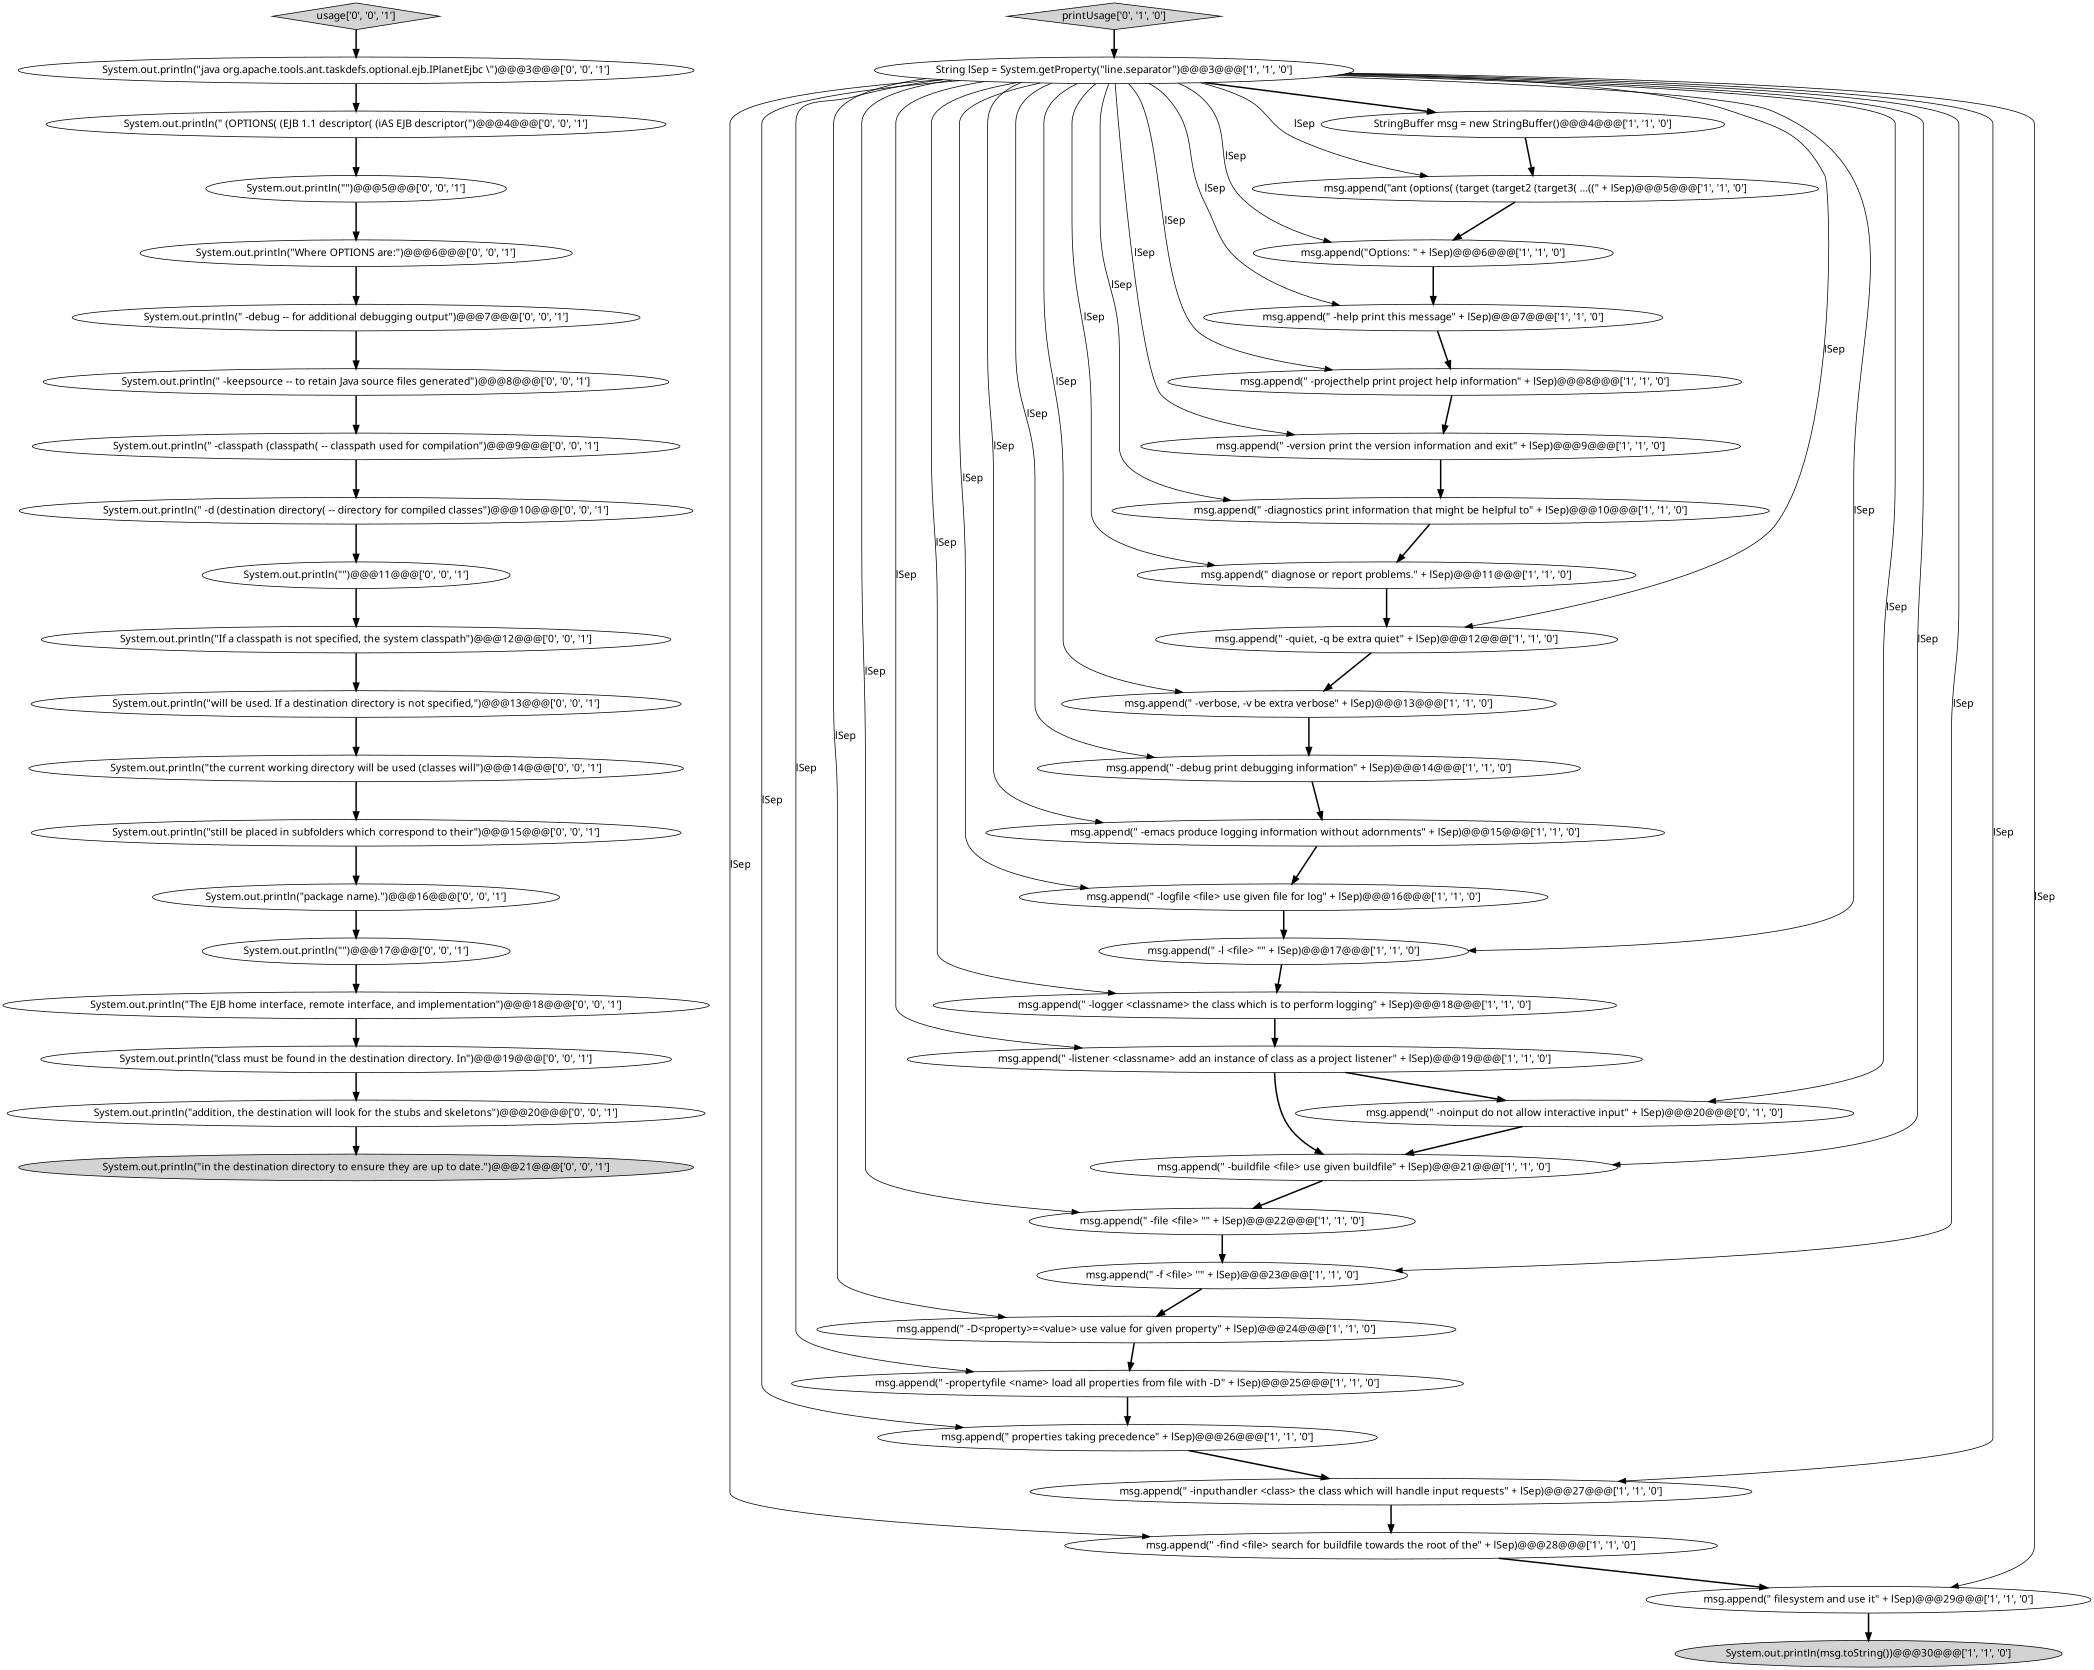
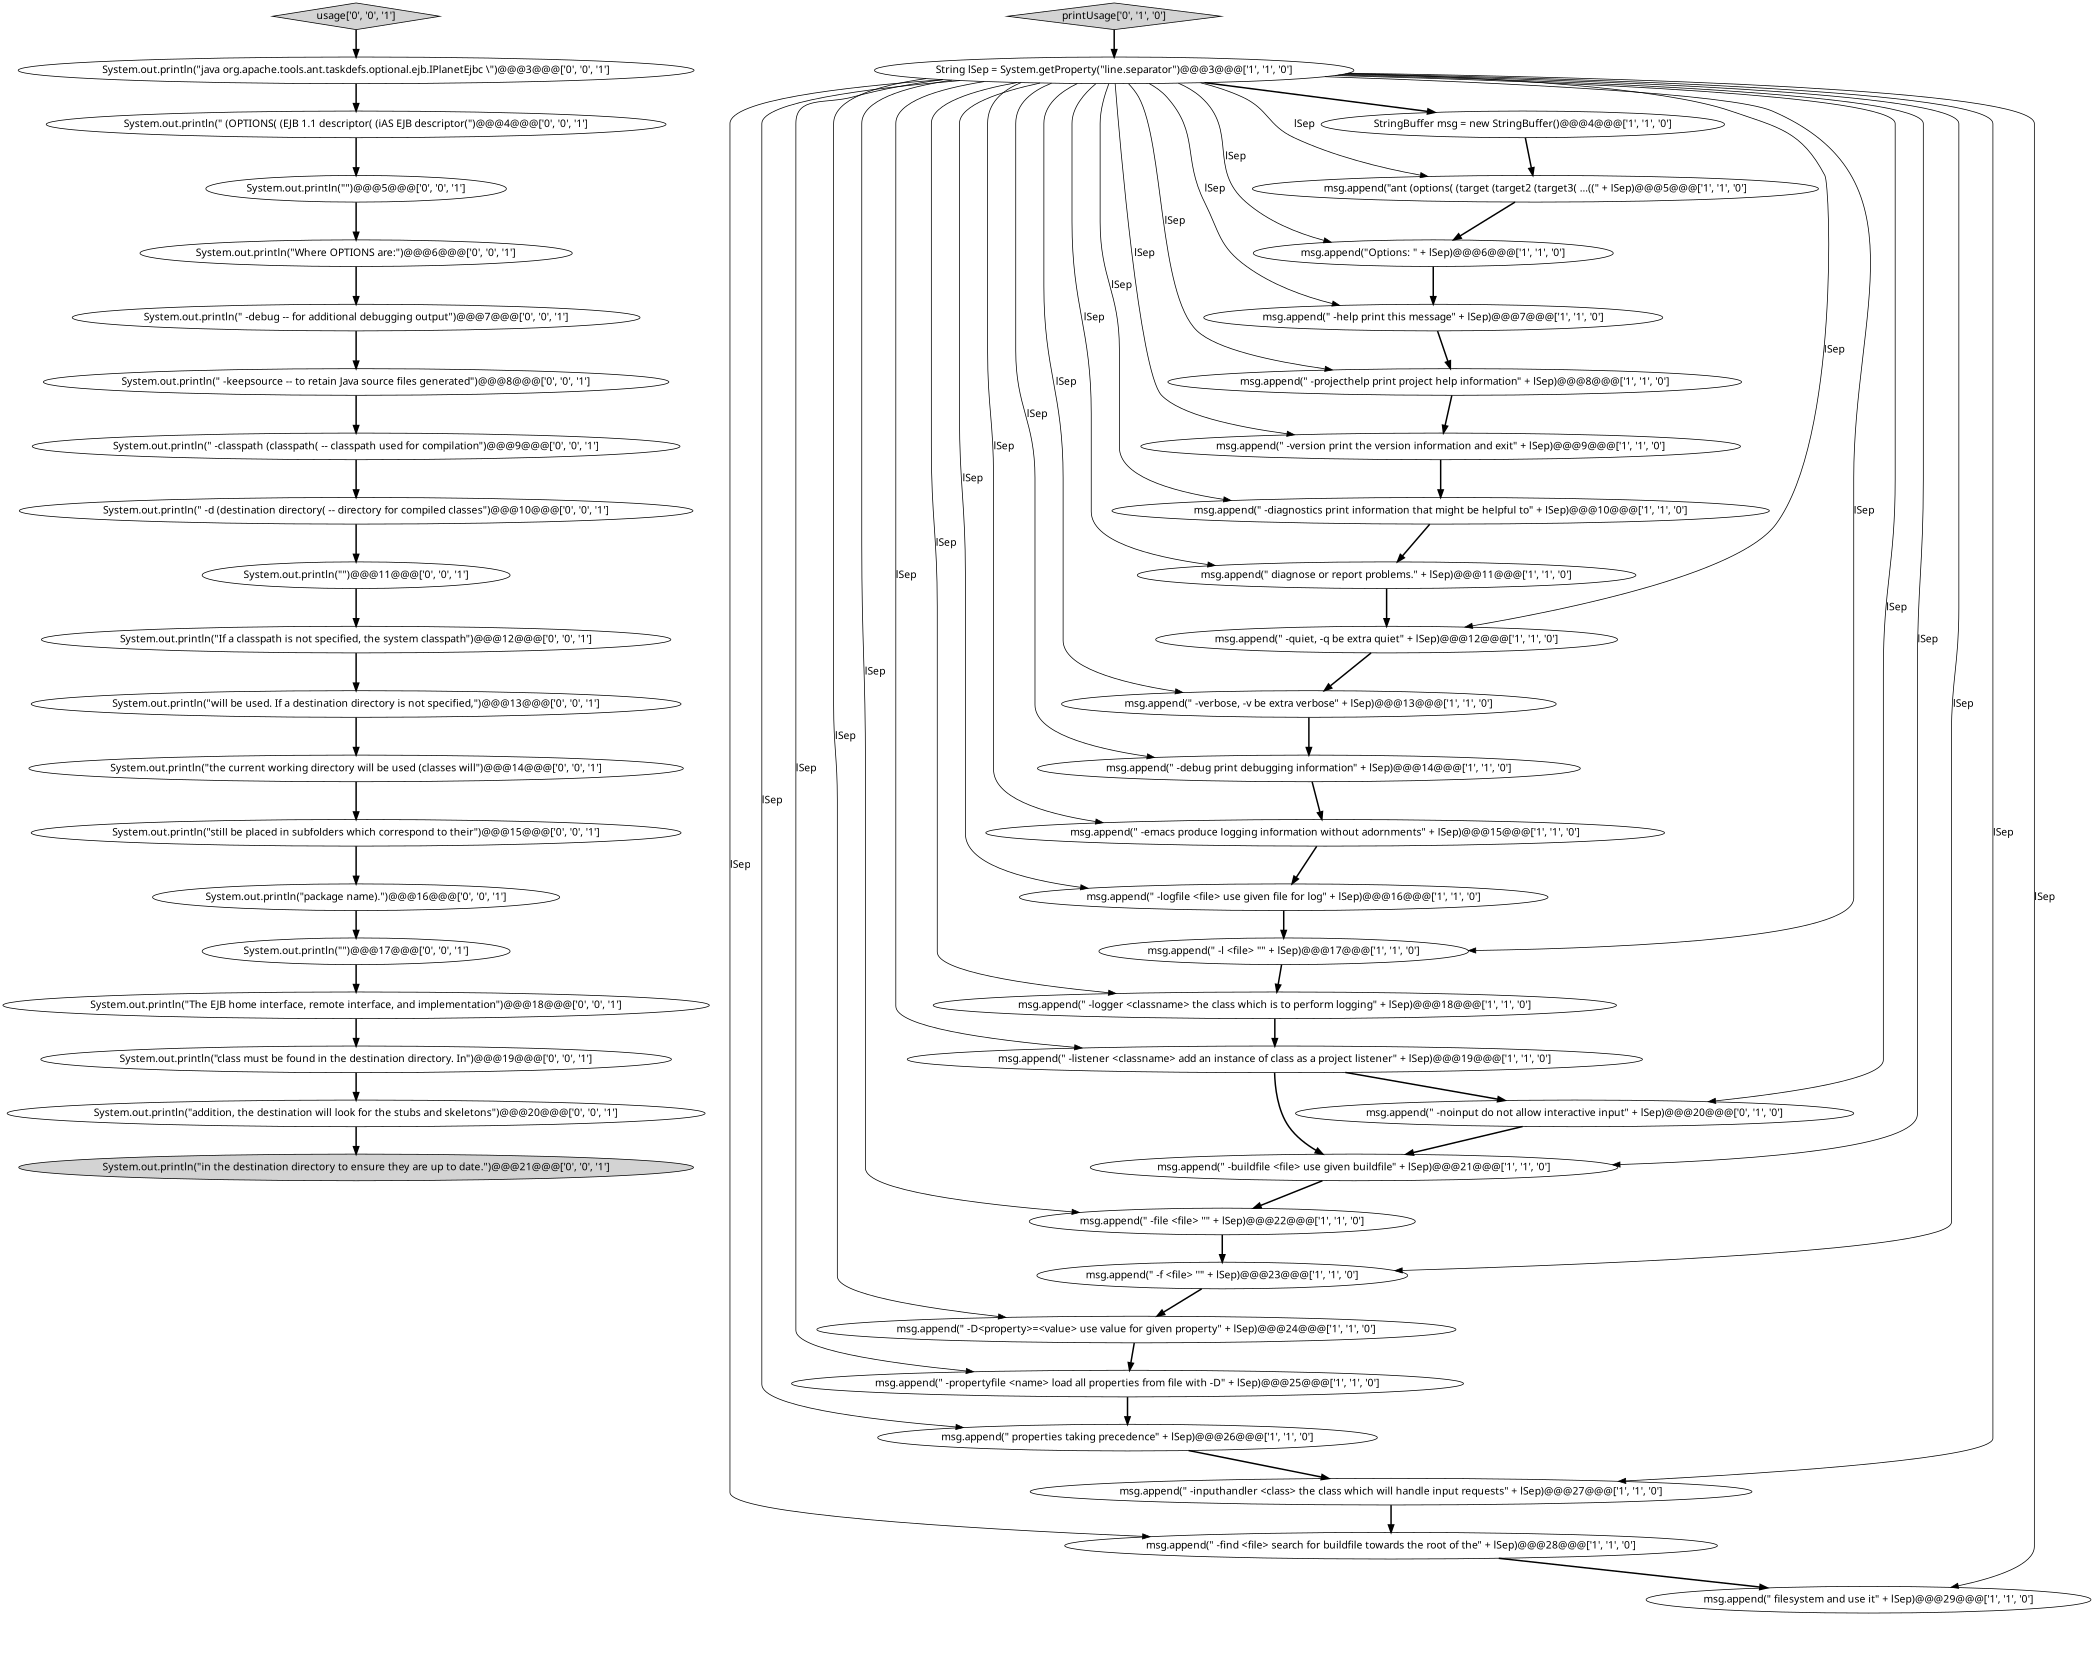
(1869, 1654) -> none
